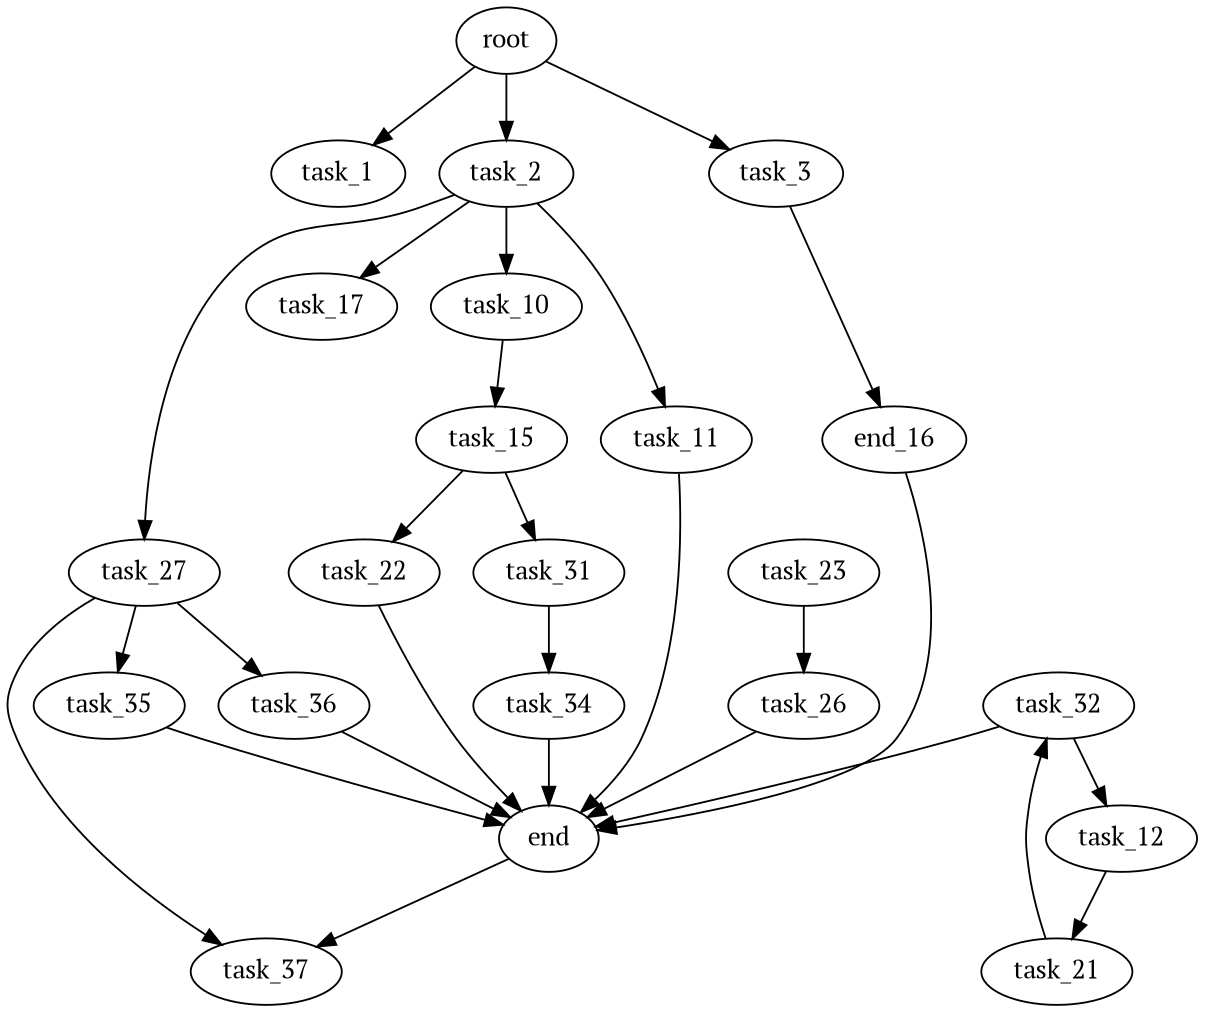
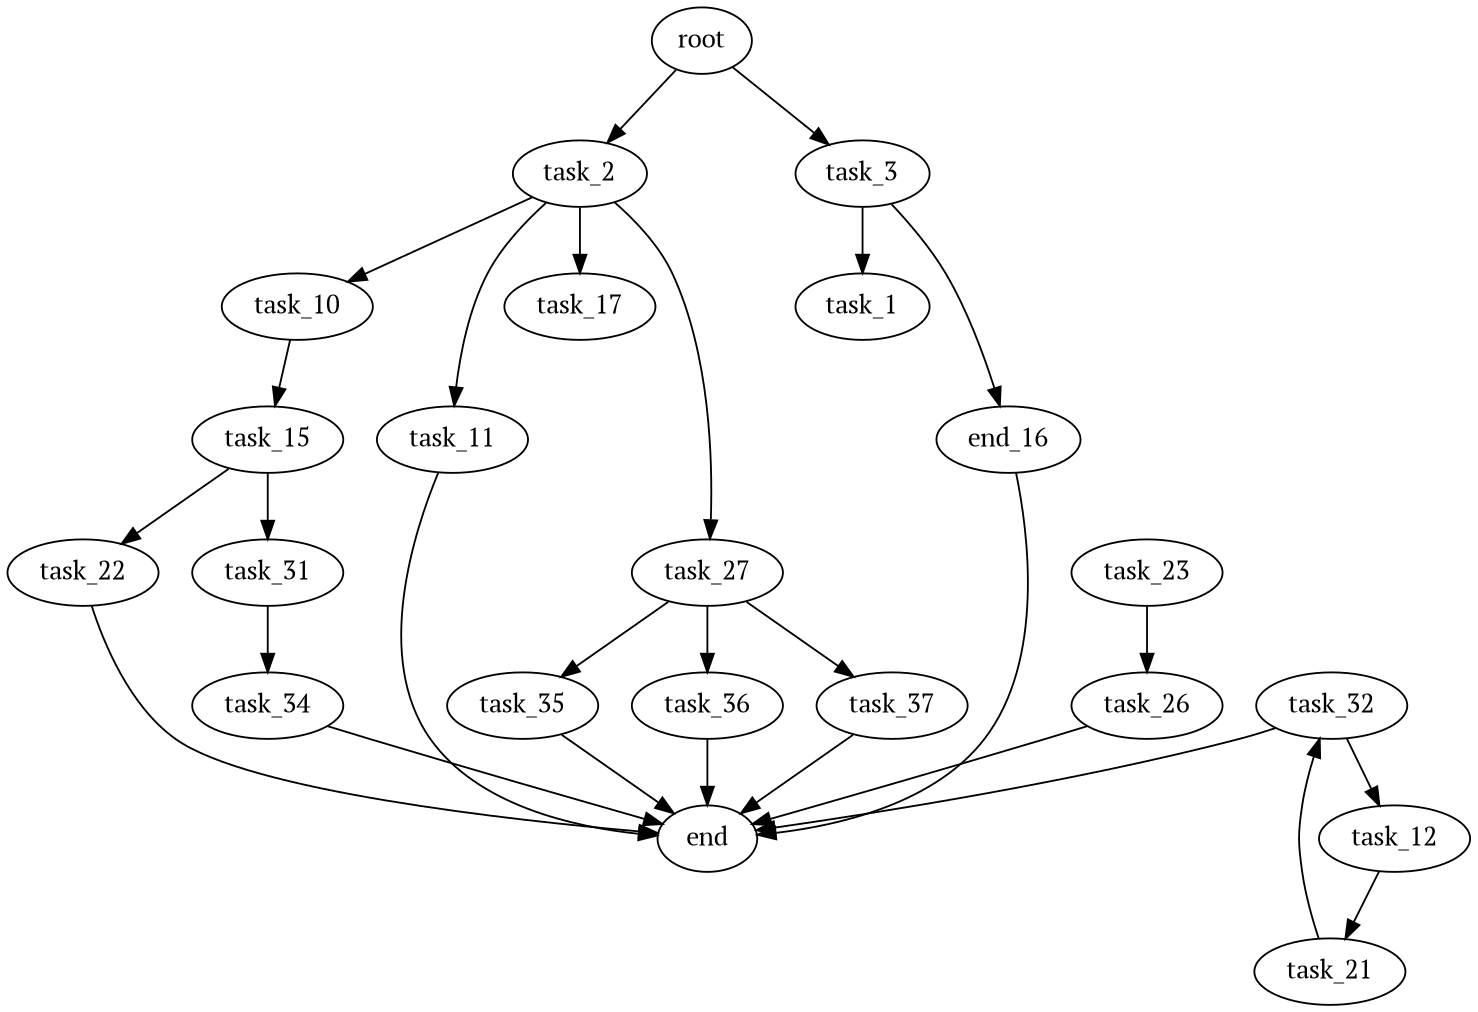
(431, 100) -> (863, 231)
(421, 899) -> (805, 769)
